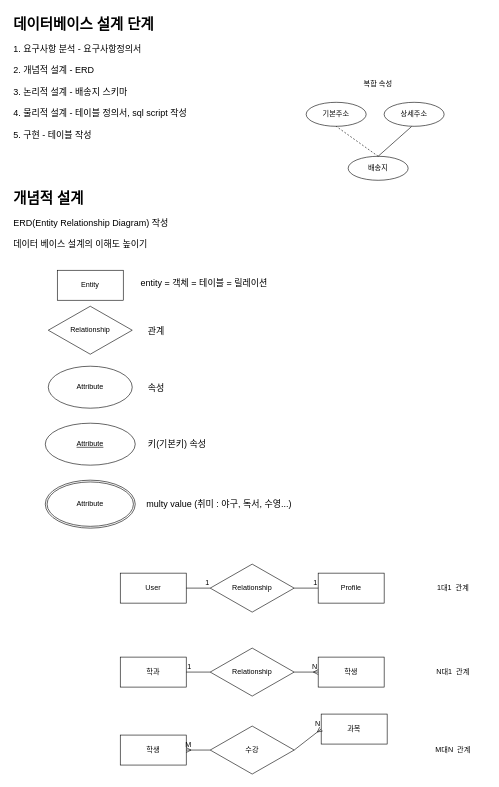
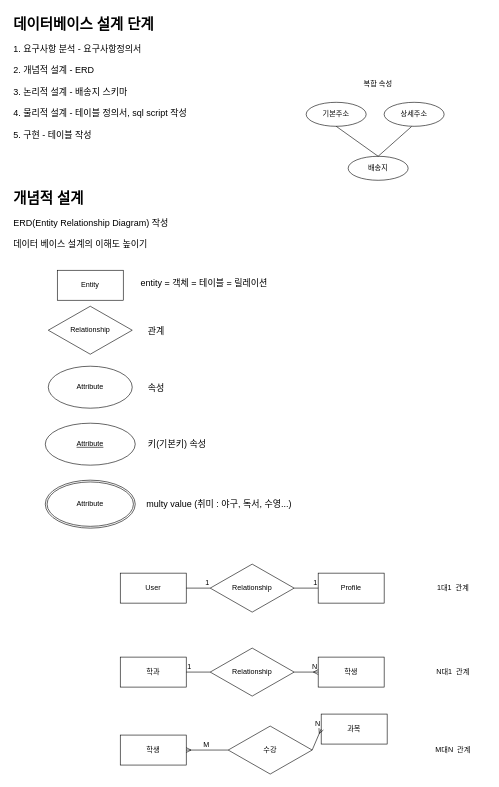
(357, 141) -> (357, 141)
(252, 750) -> (270, 750)
